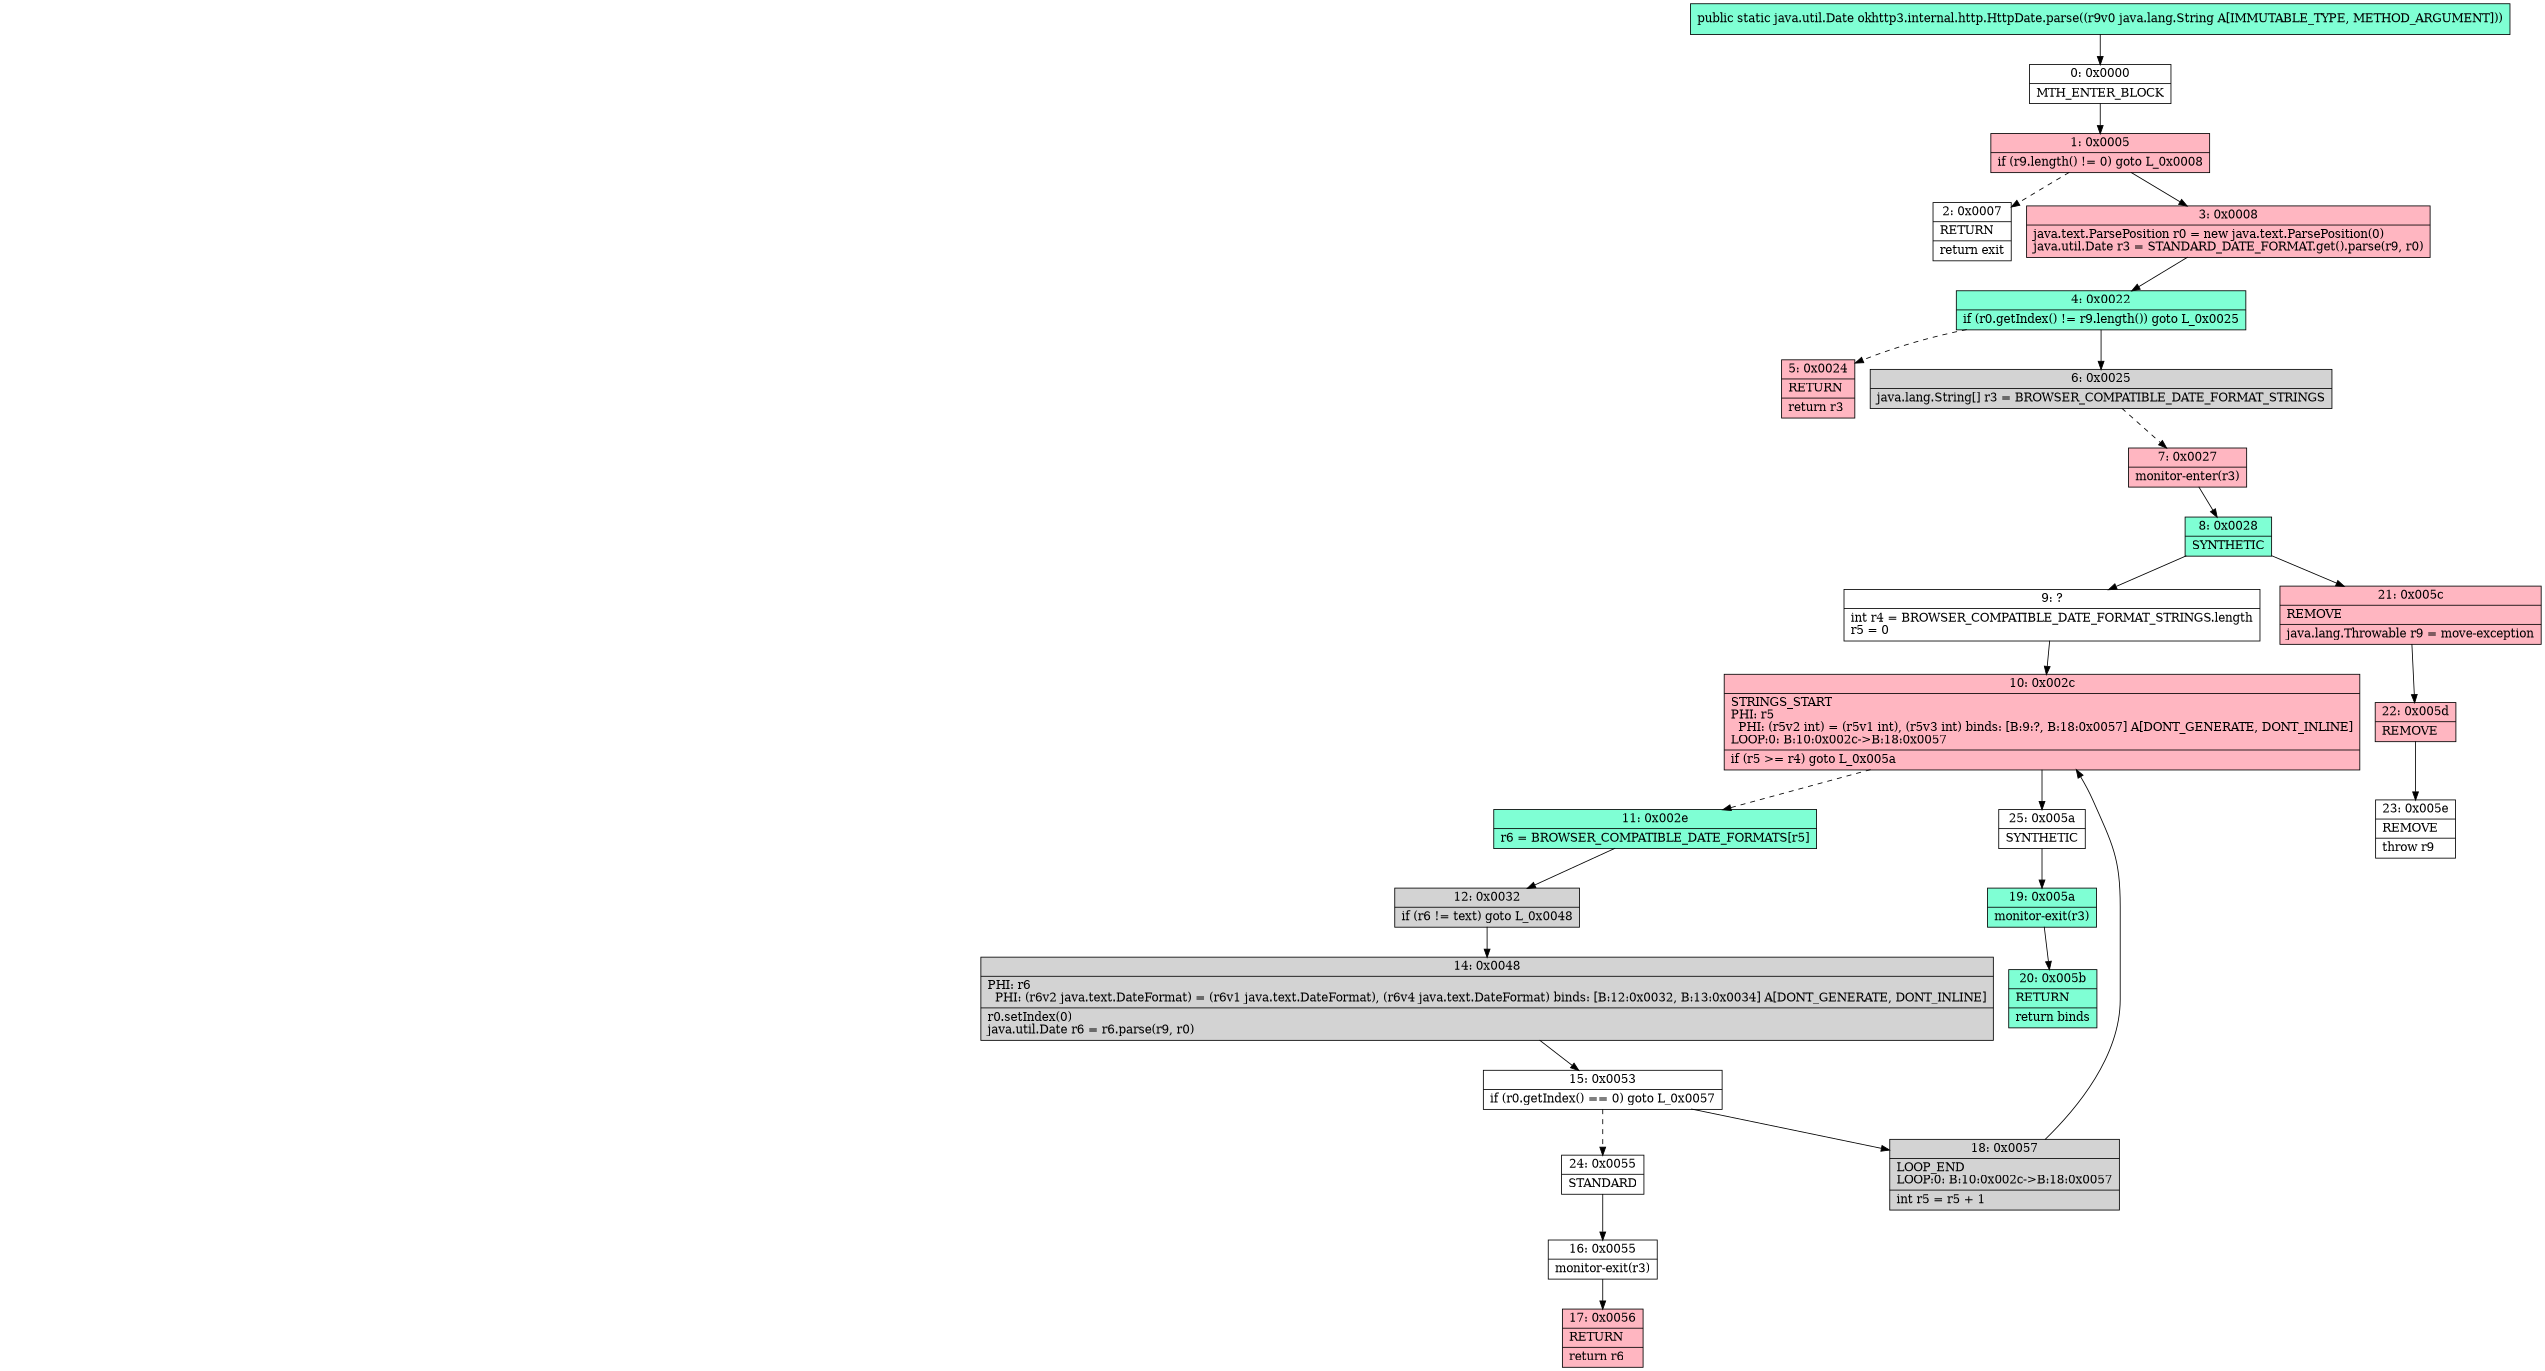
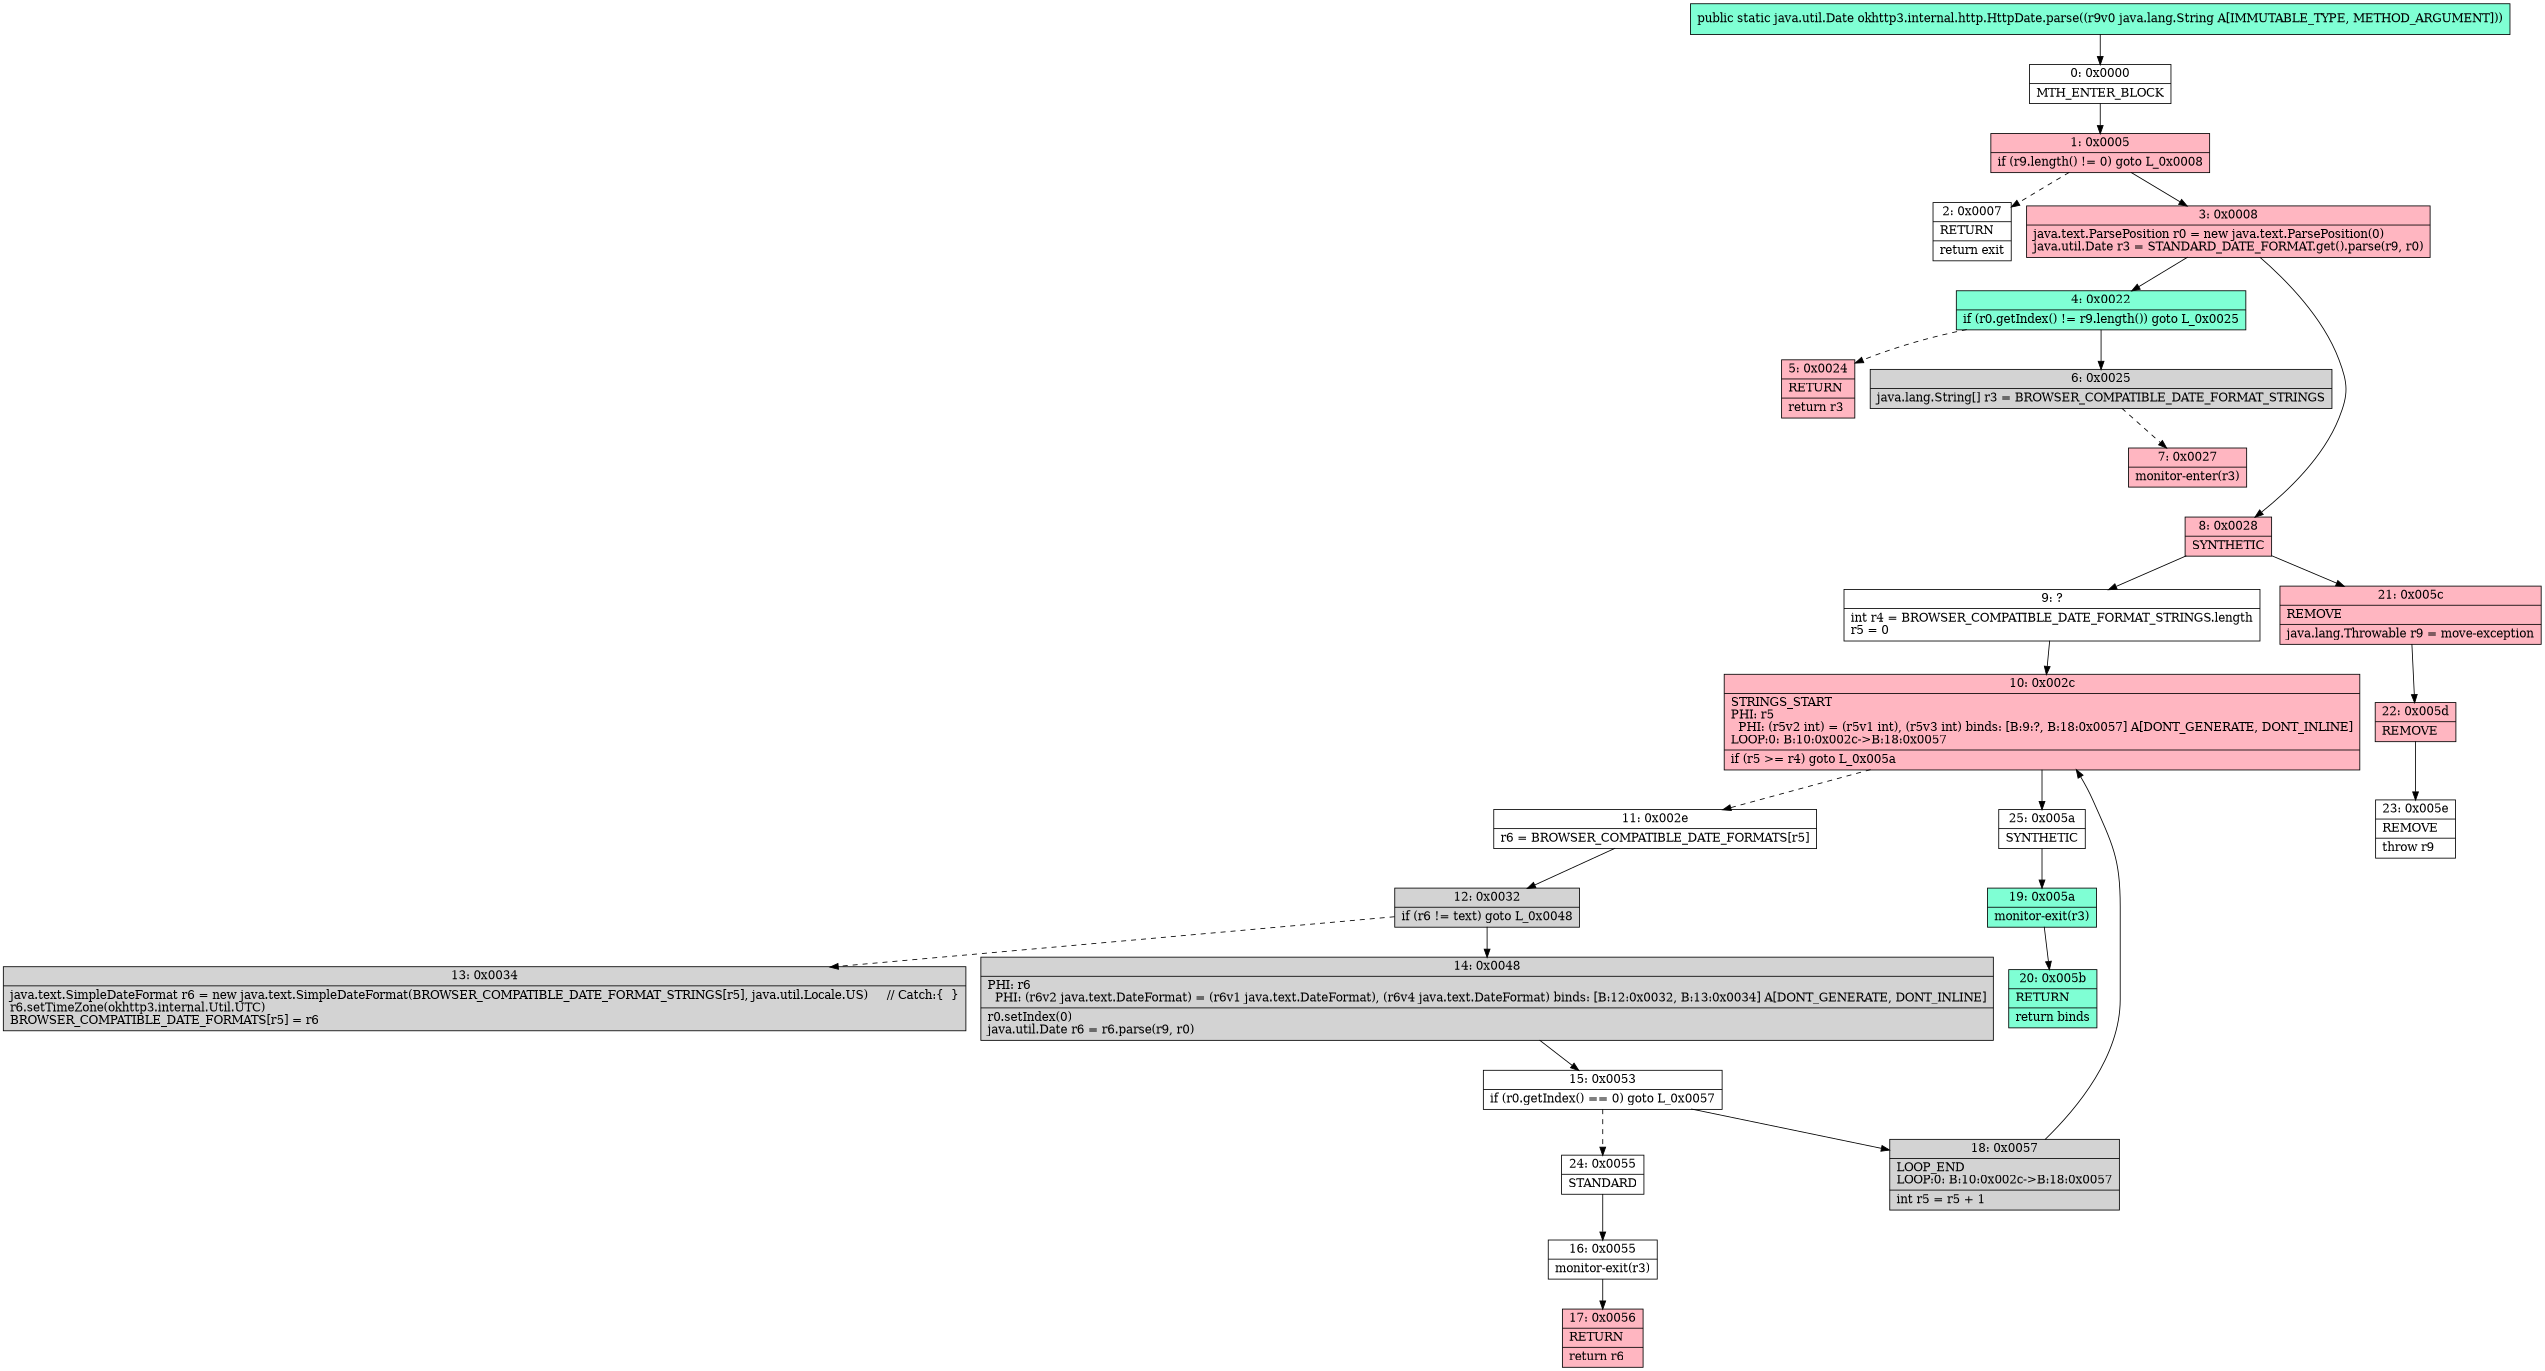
(2206, 498) -> (2346, 385)
(2228, 537) -> (2228, 537)
(1655, 829) -> (1655, 829)
none -> (485, 999)
